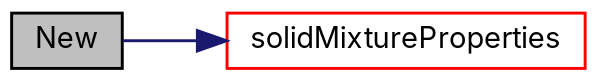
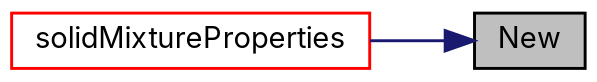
(160, 41) -> (408, 41)
